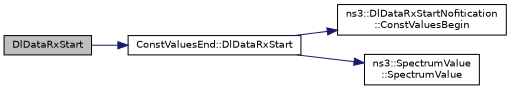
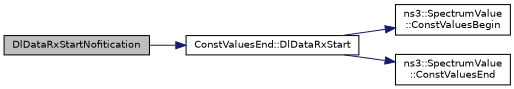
(422, 20) -> (453, 20)
(48, 45) -> (77, 45)
(422, 70) -> (453, 70)
